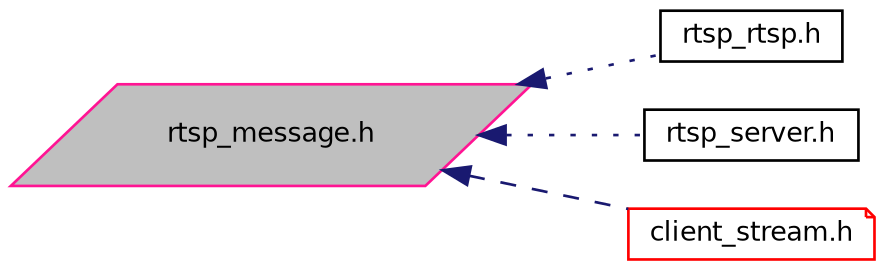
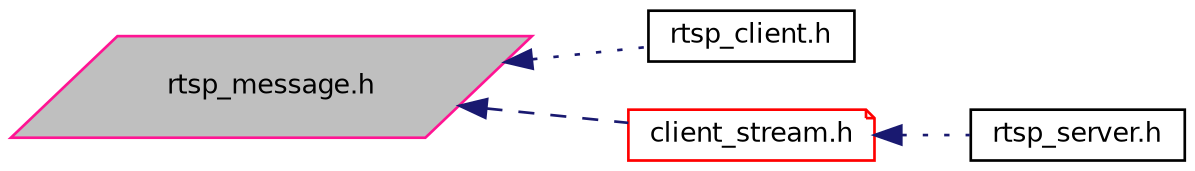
(751, 36) -> (751, 36)
(575, 135) -> (936, 135)
